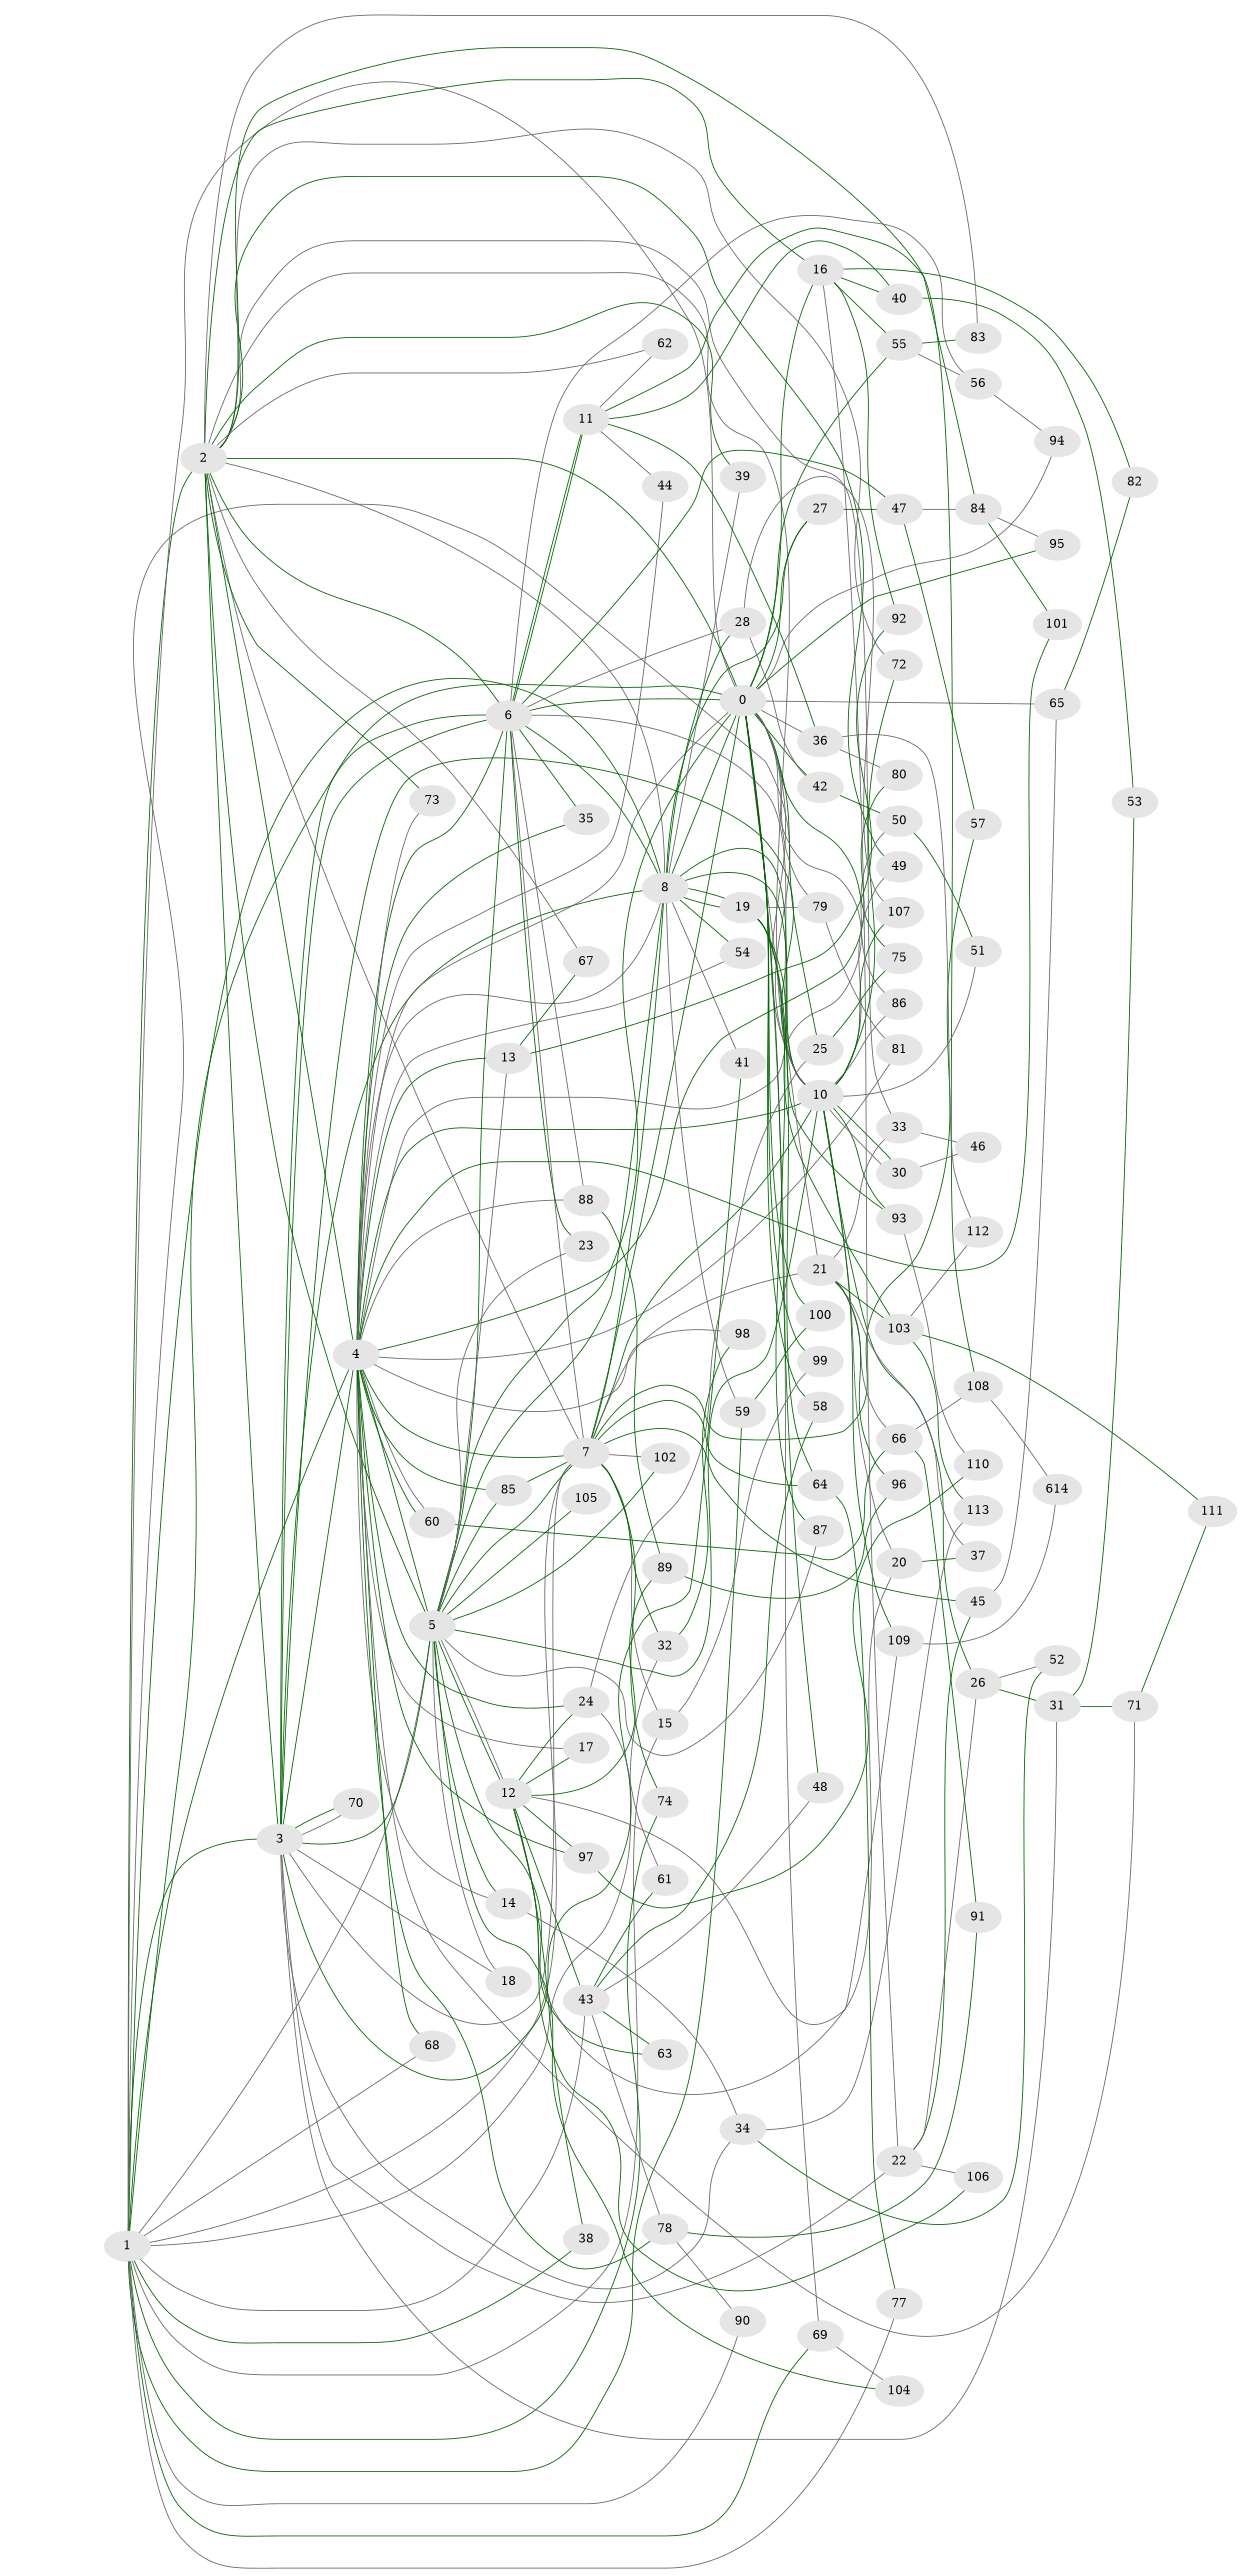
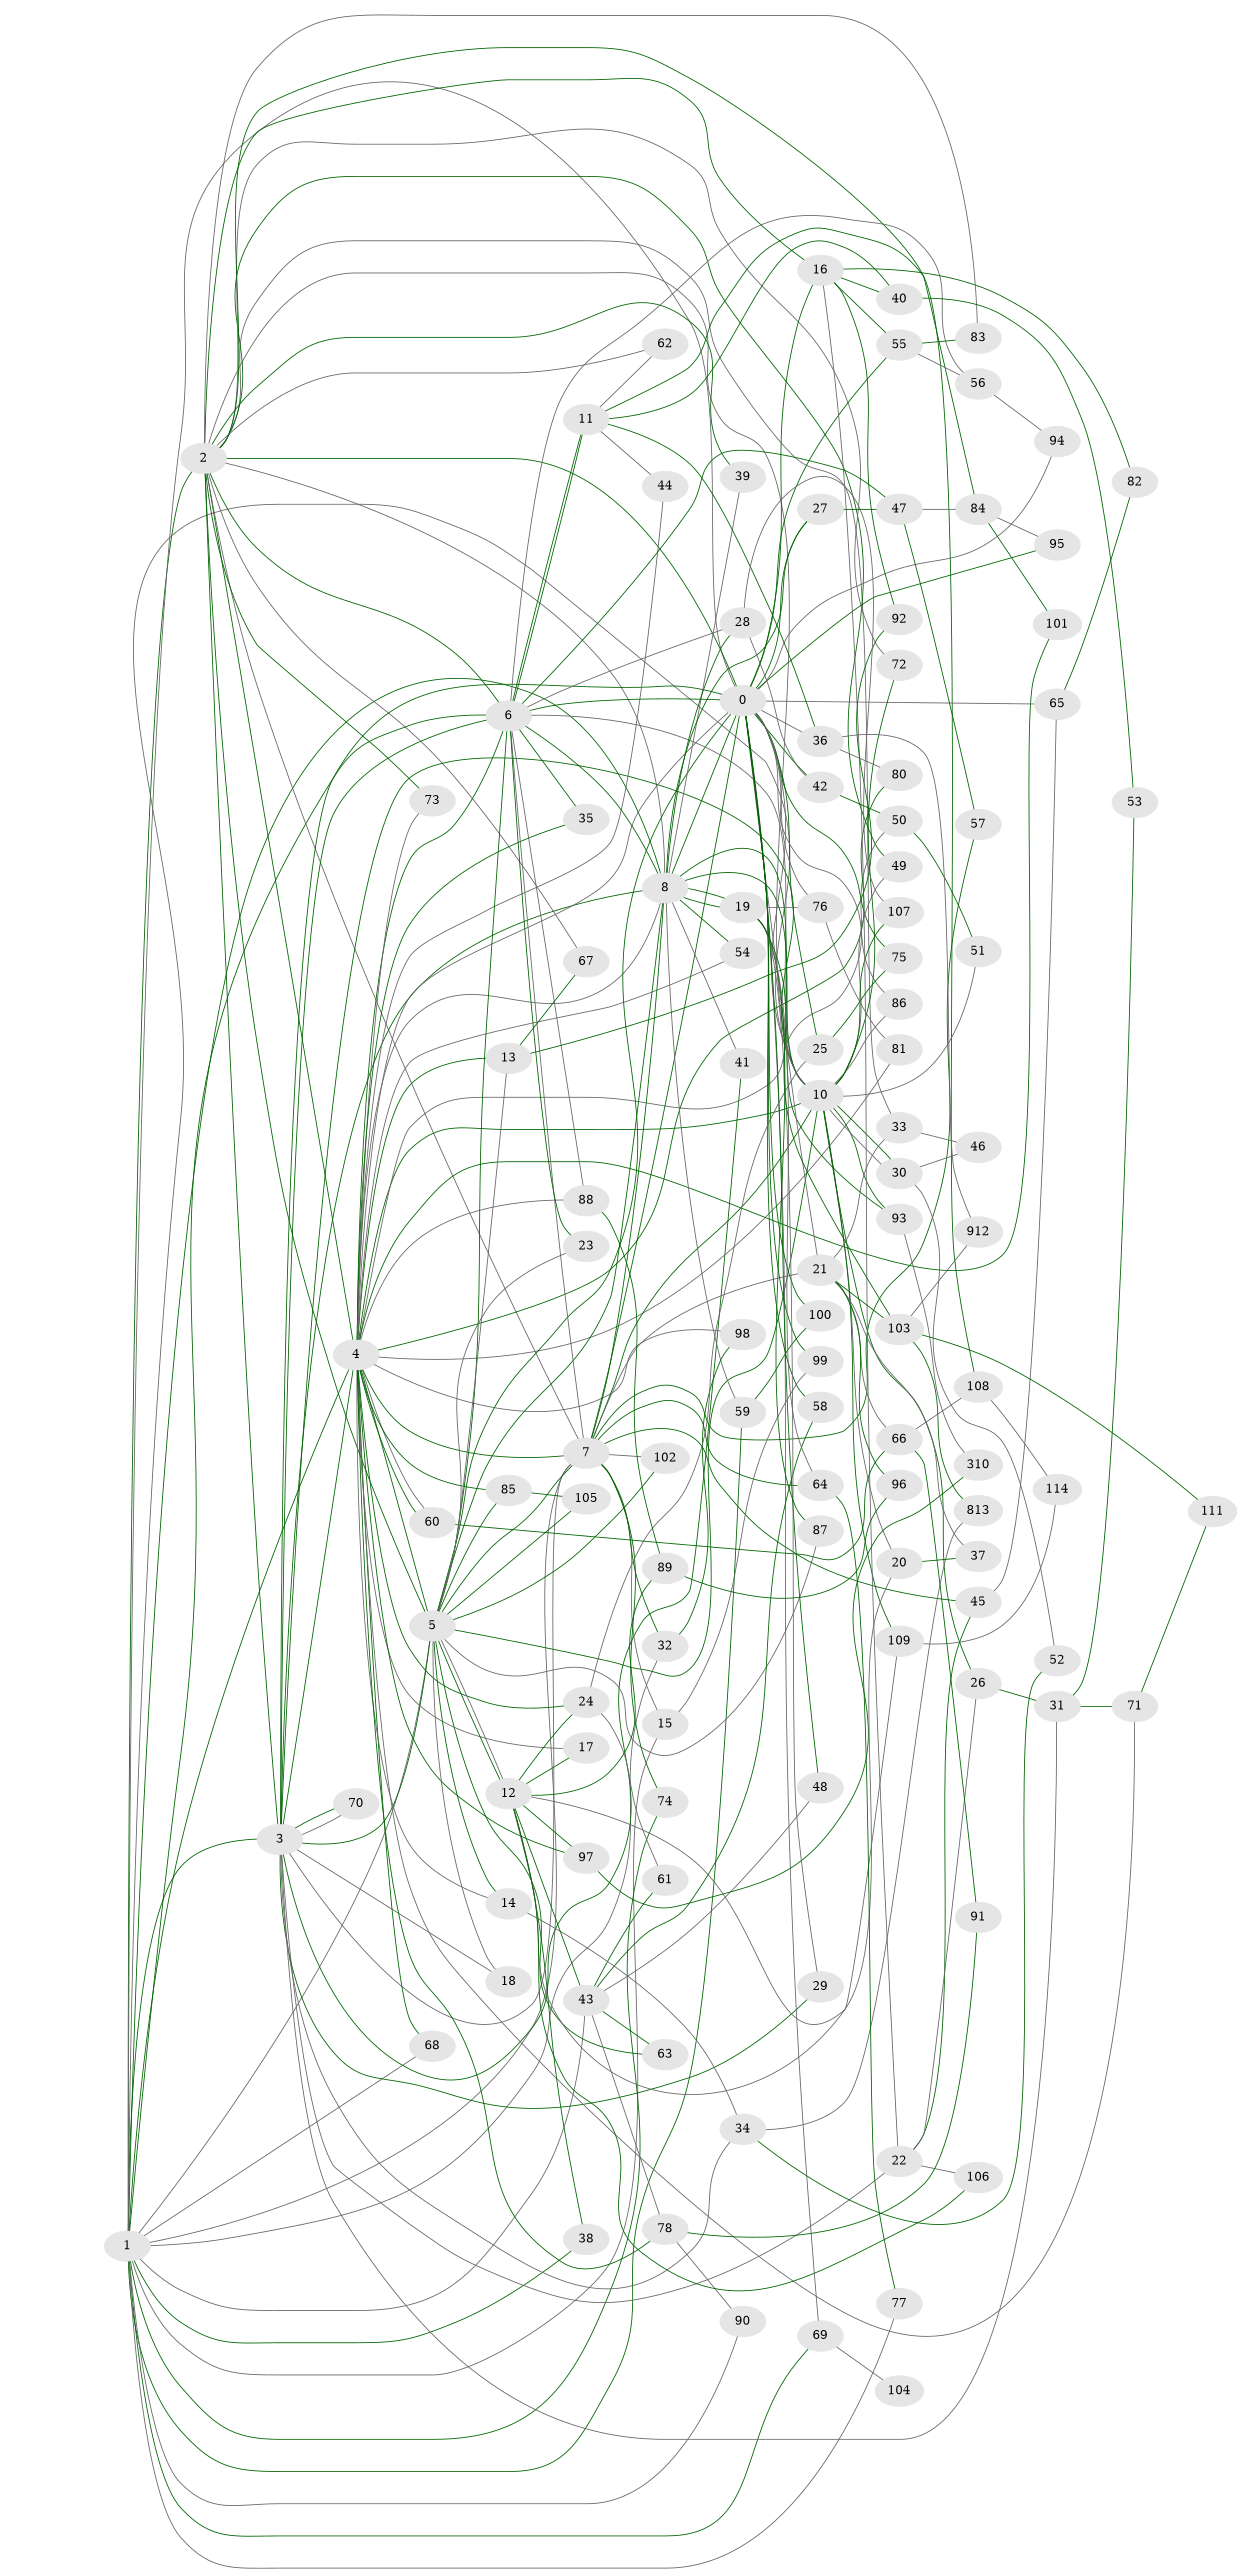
(820, 908) -> (820, 908)
(788, 1180) -> (788, 1195)
(978, 1232) -> (978, 1232)
(978, 1465) -> (978, 1465)
(547, 1472) -> (541, 1494)
(1057, 1490) -> (1057, 1490)
(978, 1511) -> (978, 1511)
(1018, 1672) -> (967, 1422)
none -> (820, 1987)
(575, 2155) -> none
